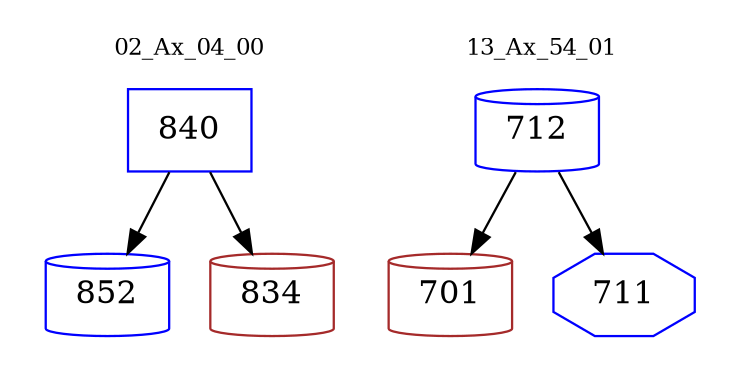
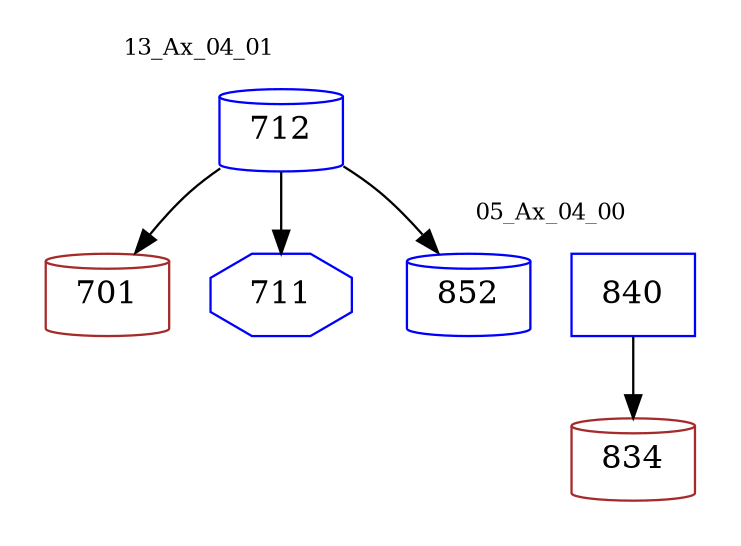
(190, 49) -> (551, 214)
(542, 49) -> (199, 49)
(154, 202) -> (403, 214)
